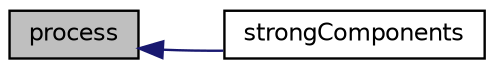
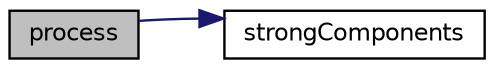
(193, 51) -> (169, 19)
